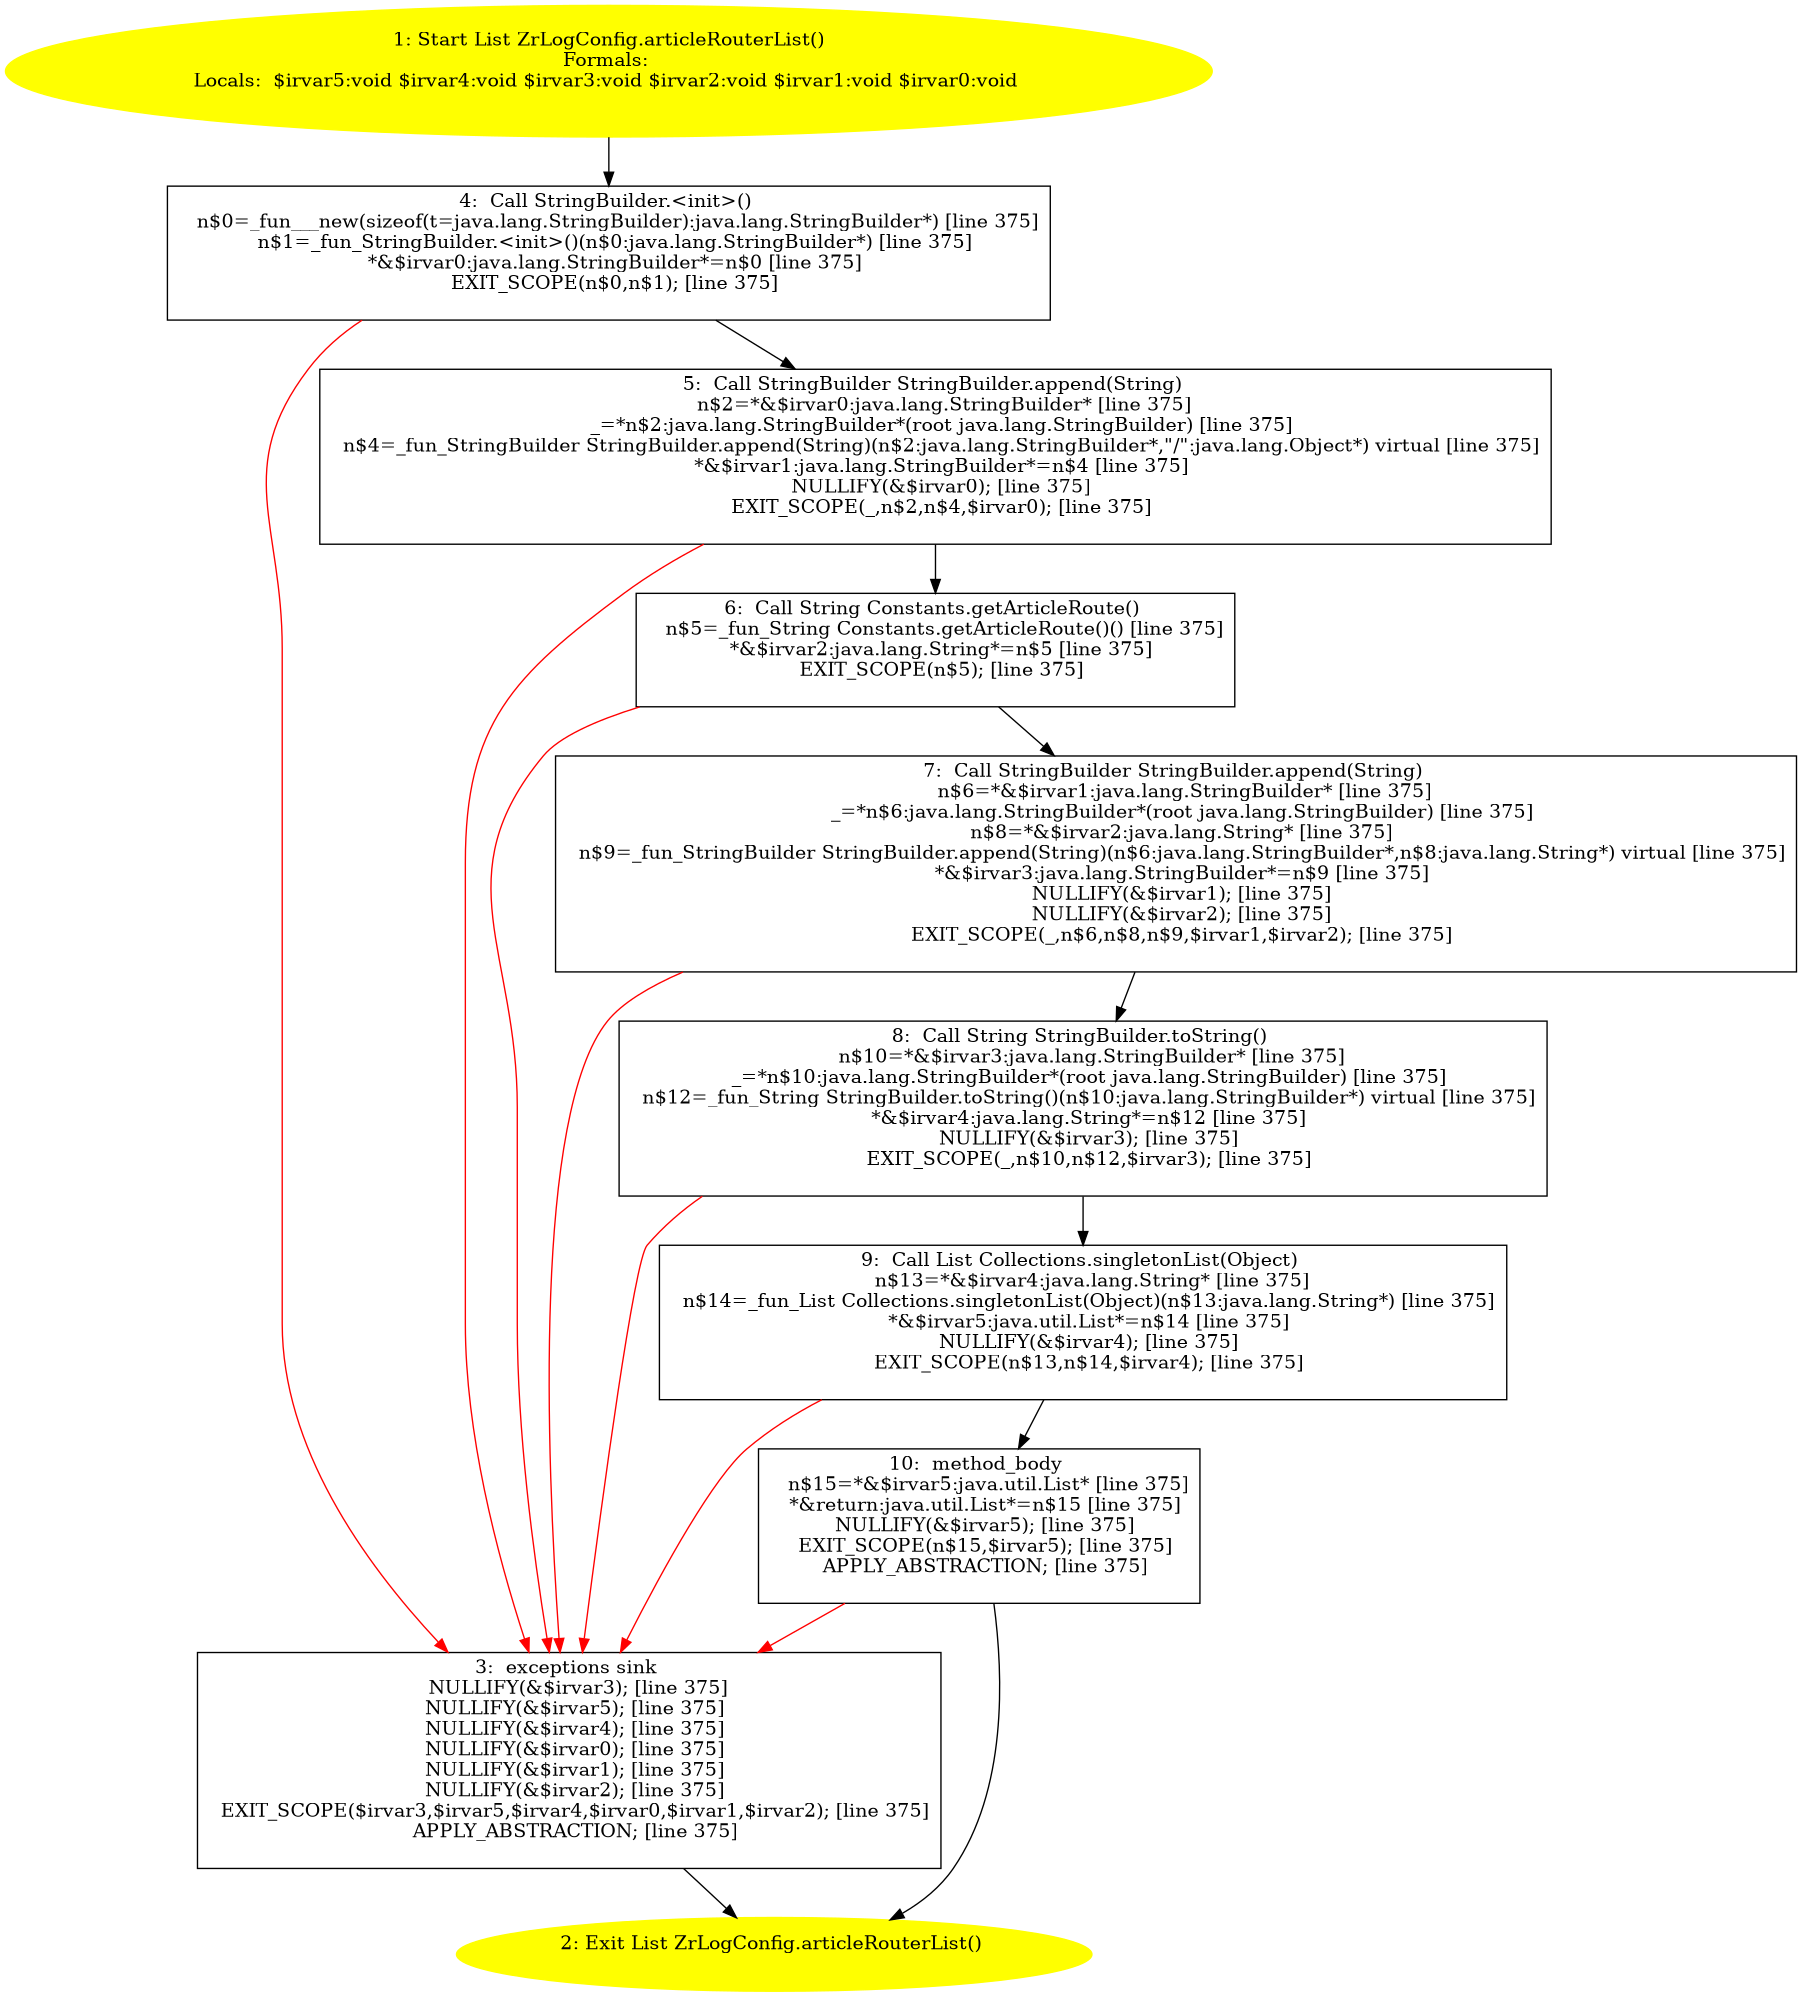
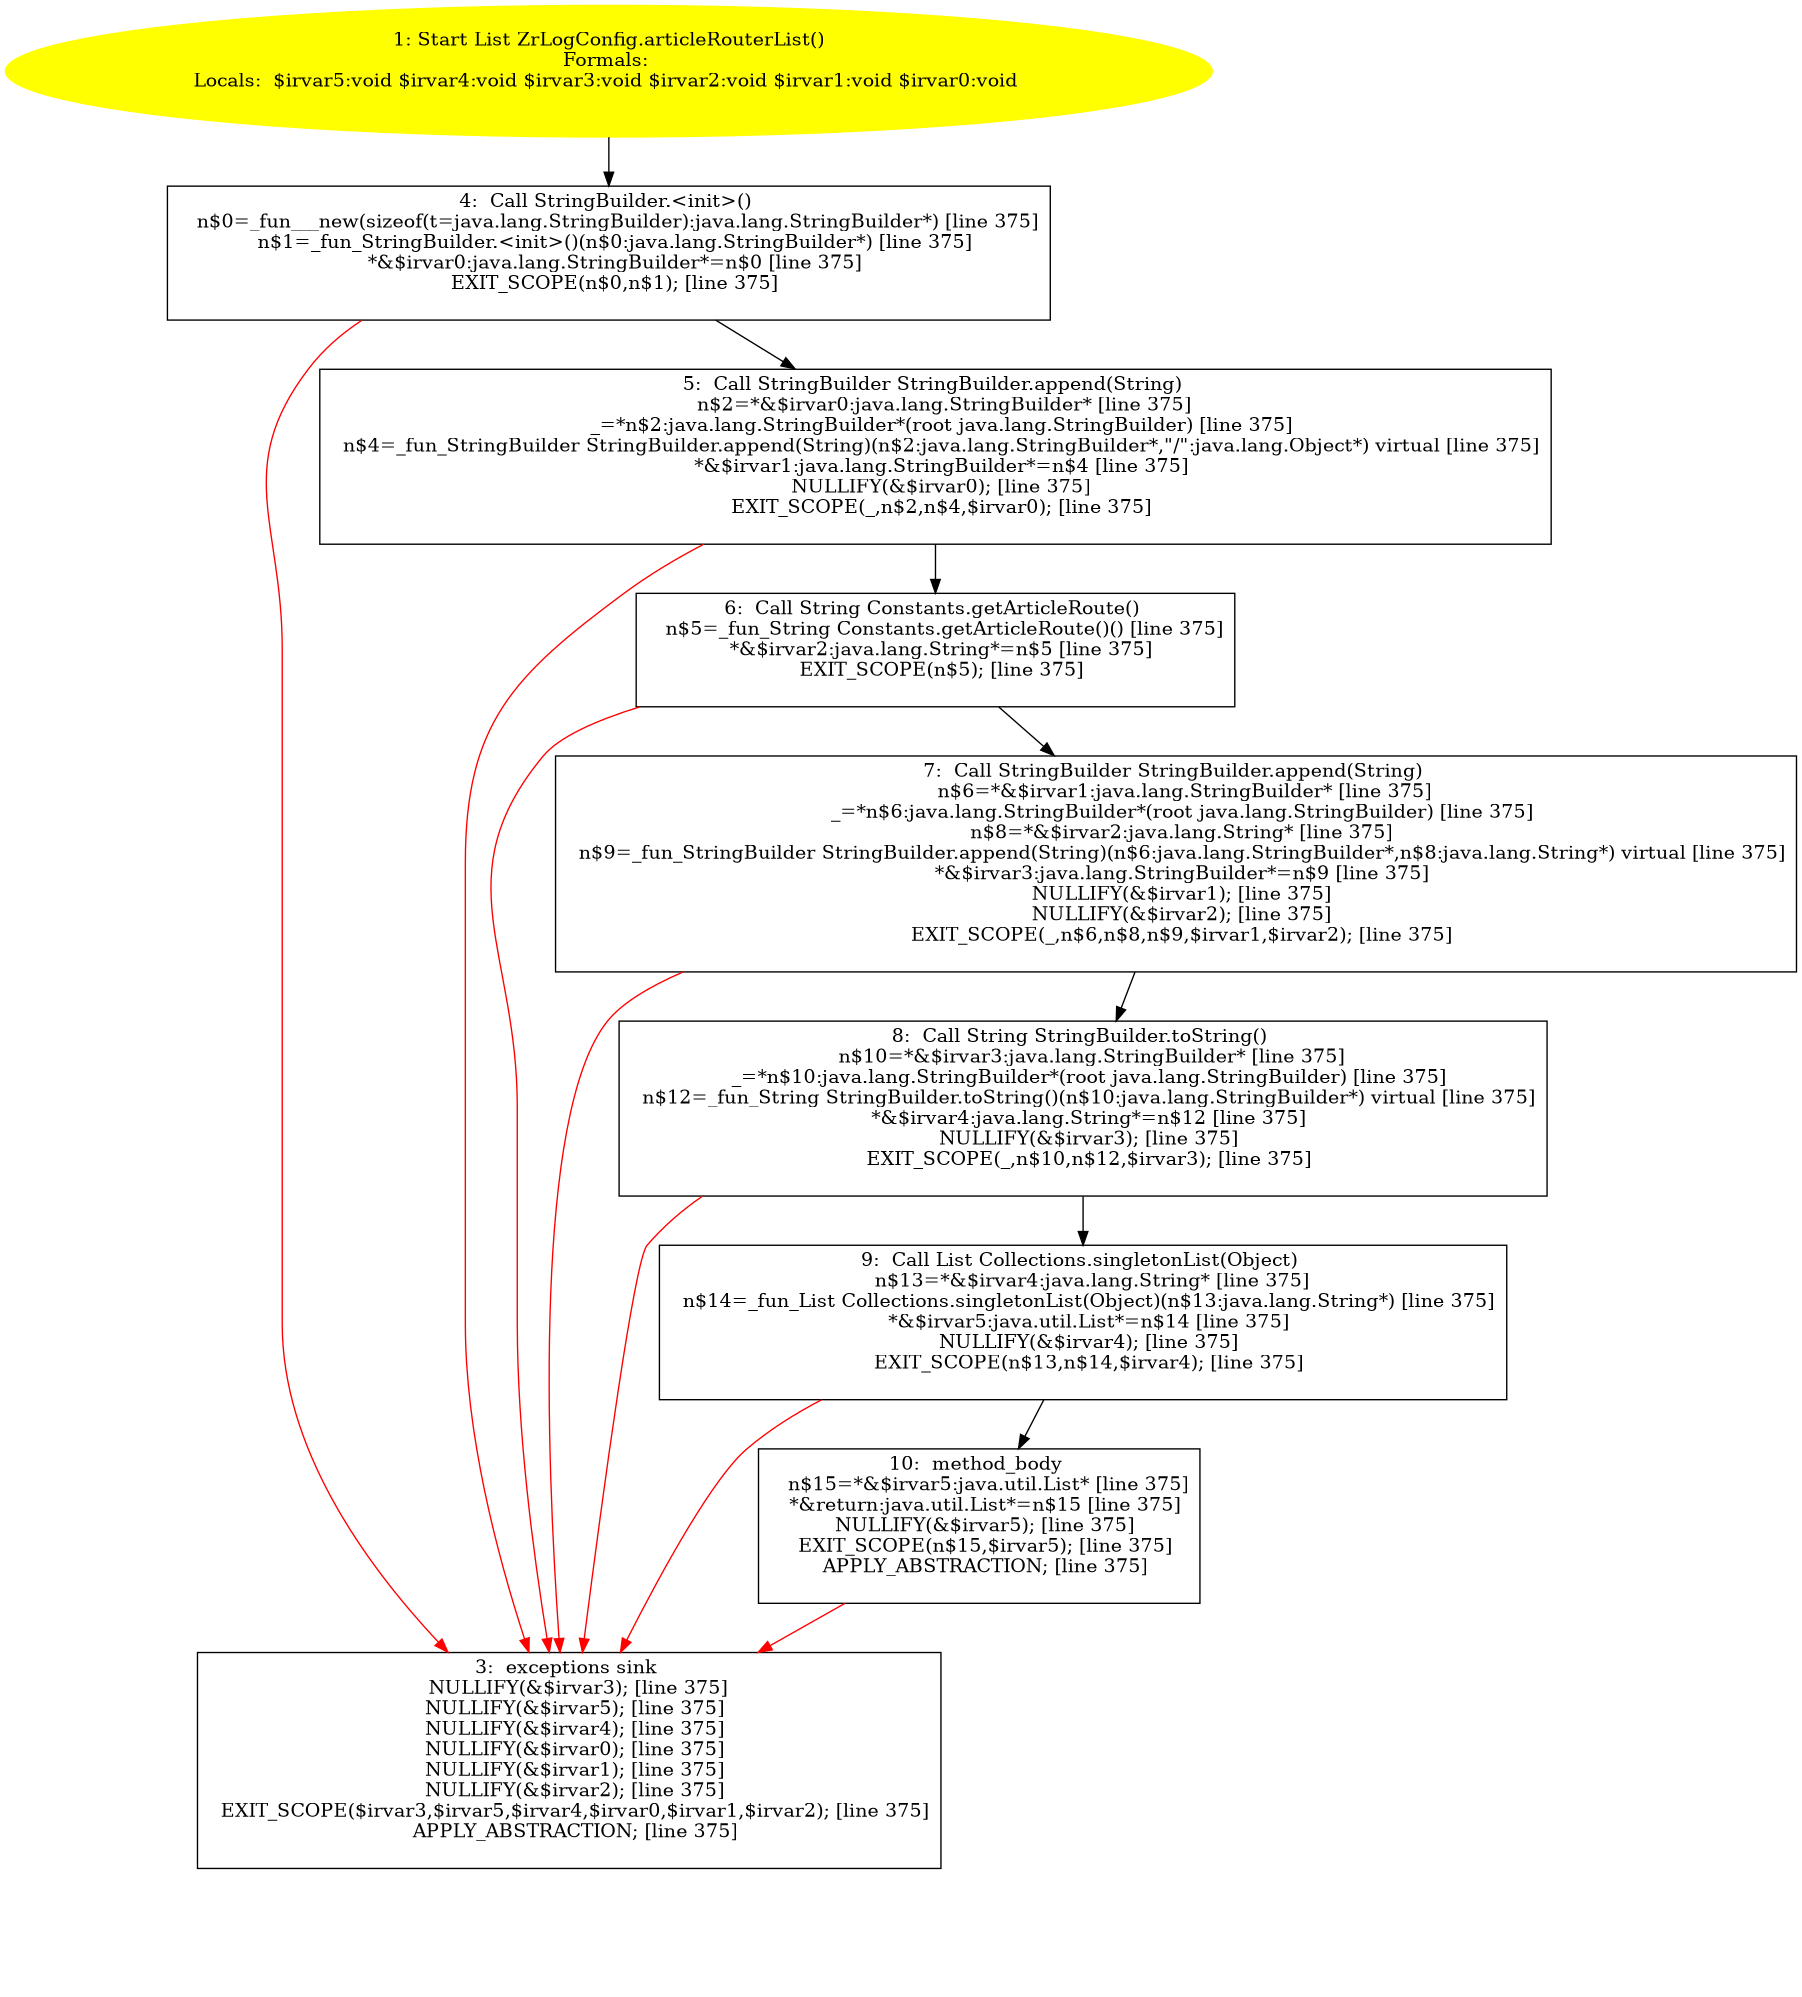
(774, 1954) -> none
